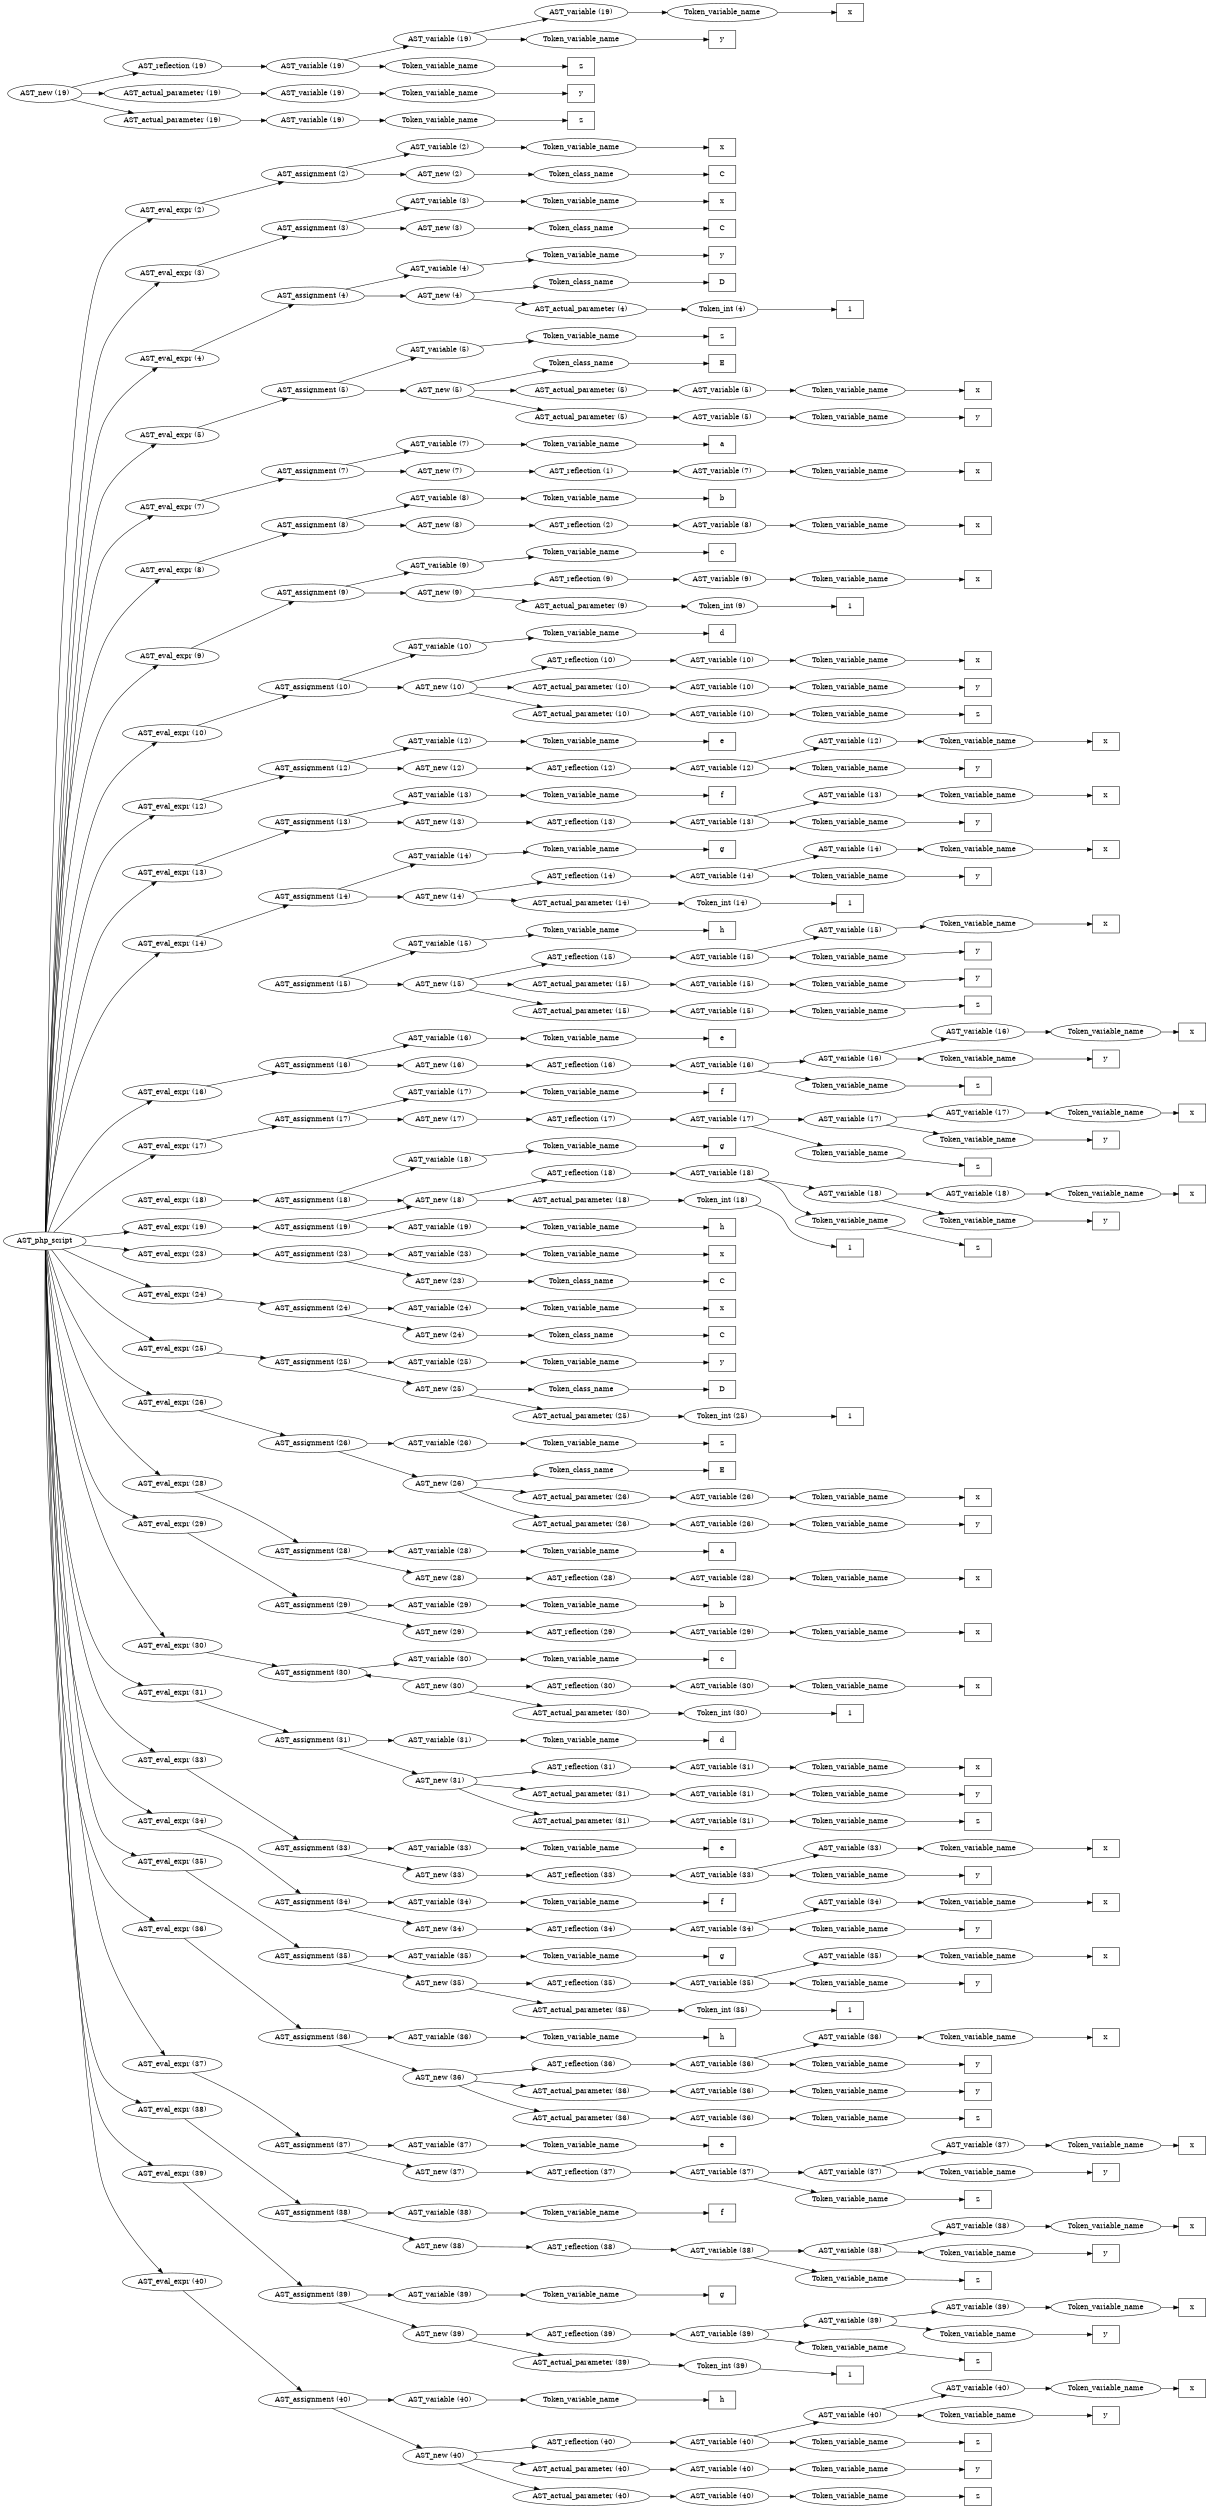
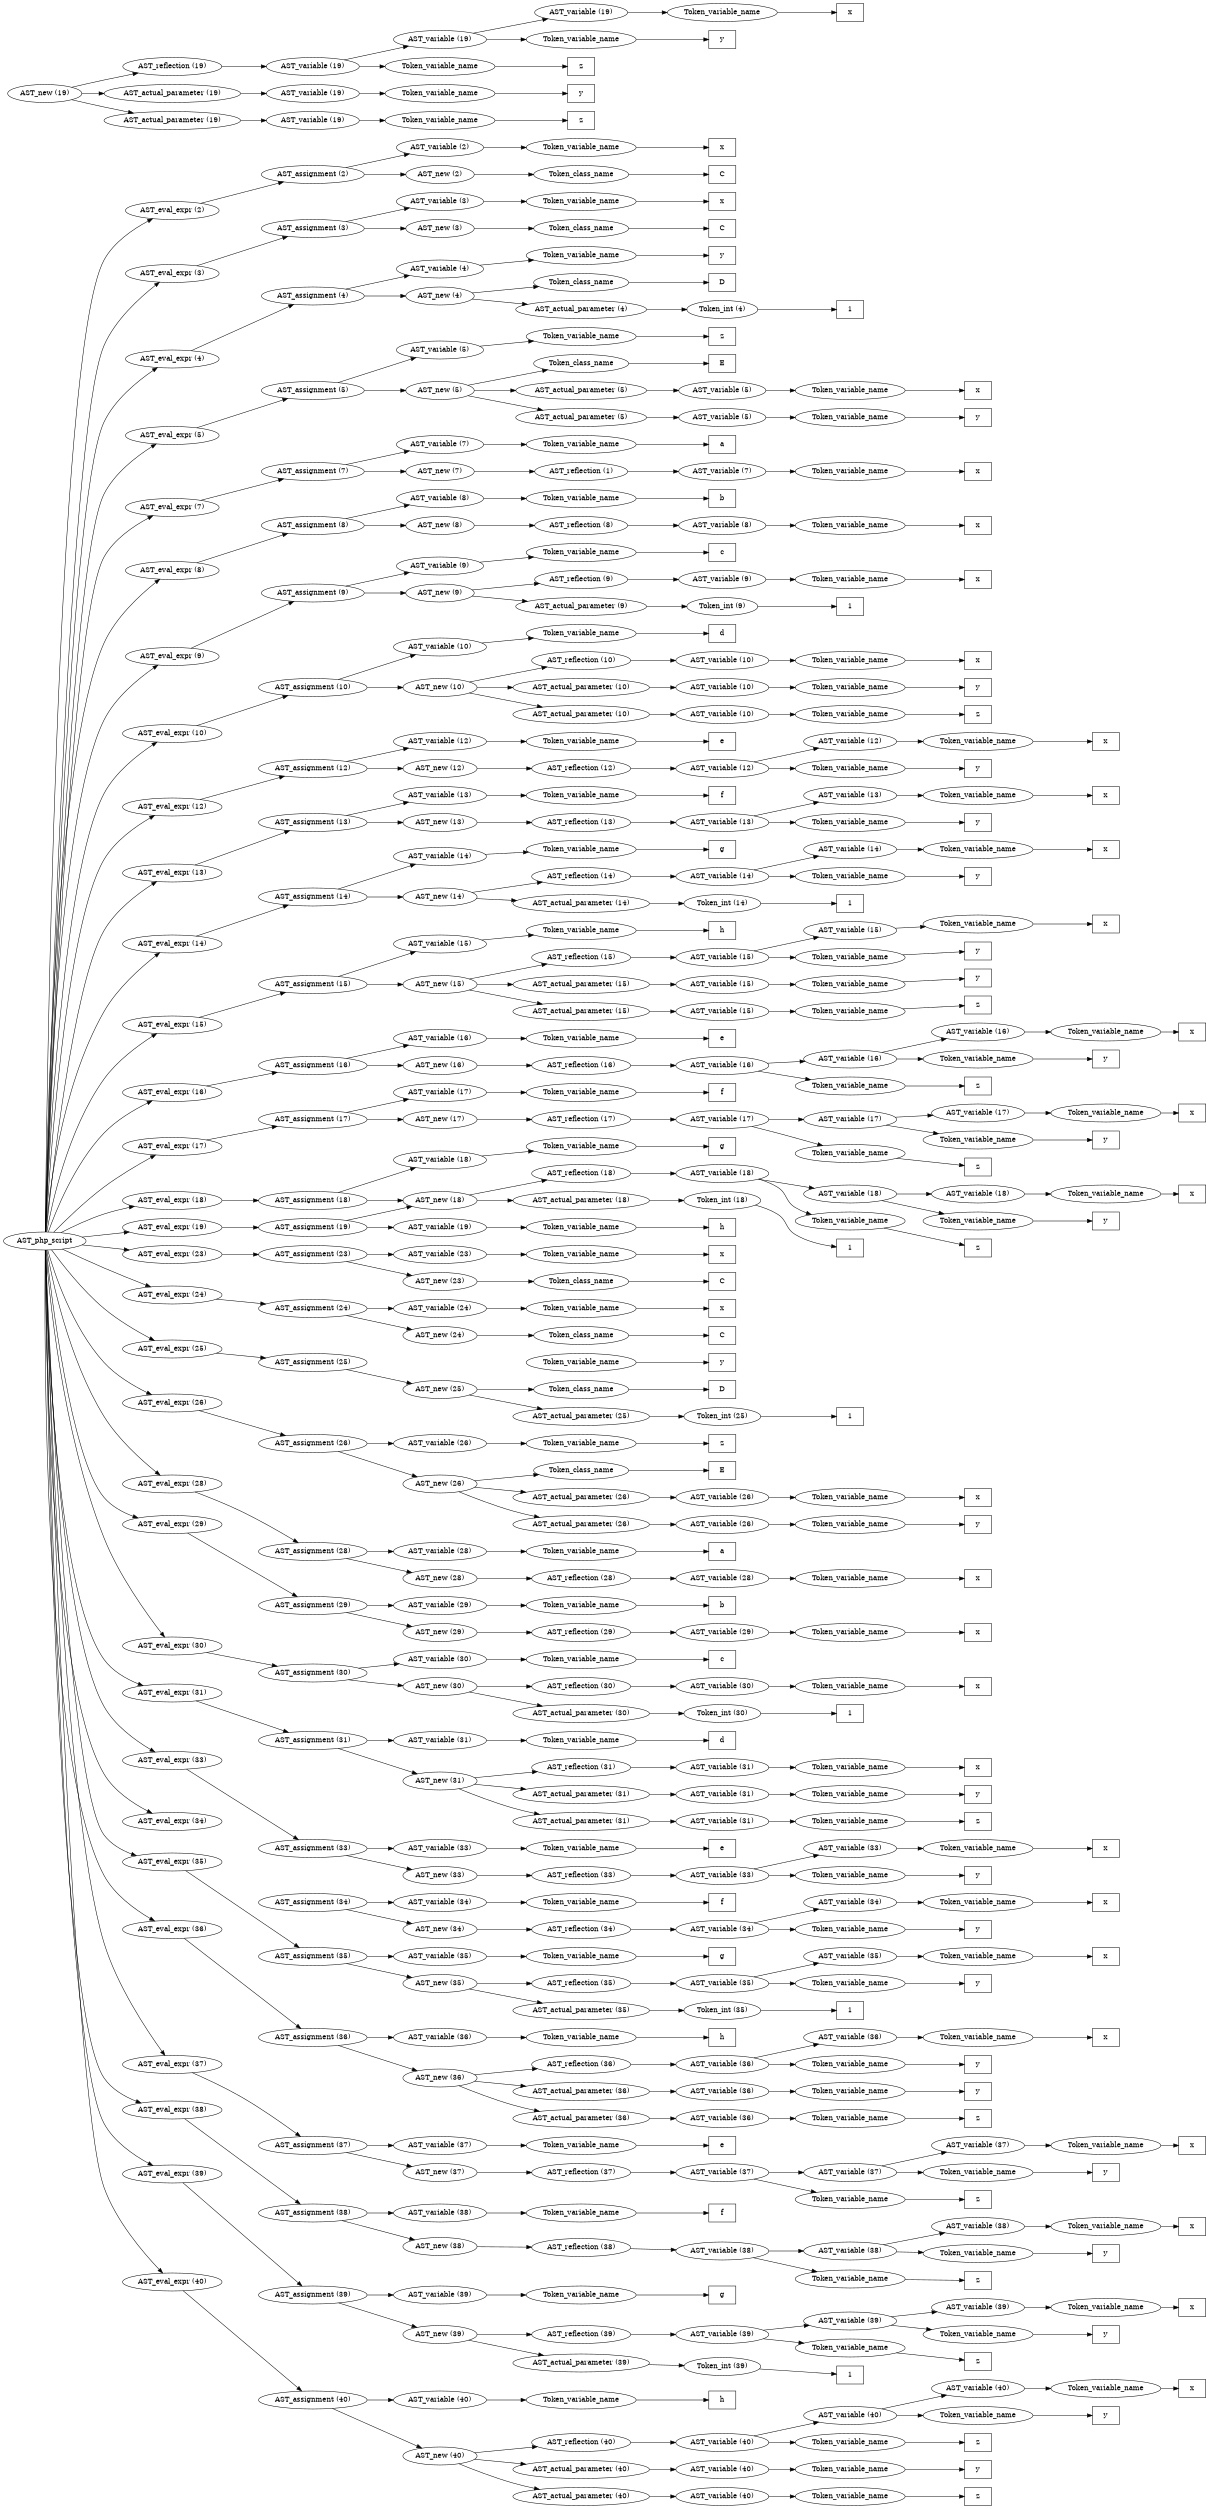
(581, 526) -> (581, 526)
none -> (172, 1025)
none -> (94, 1218)
(440, 1362) -> none
(391, 1678) -> (373, 1683)
(249, 1855) -> none
